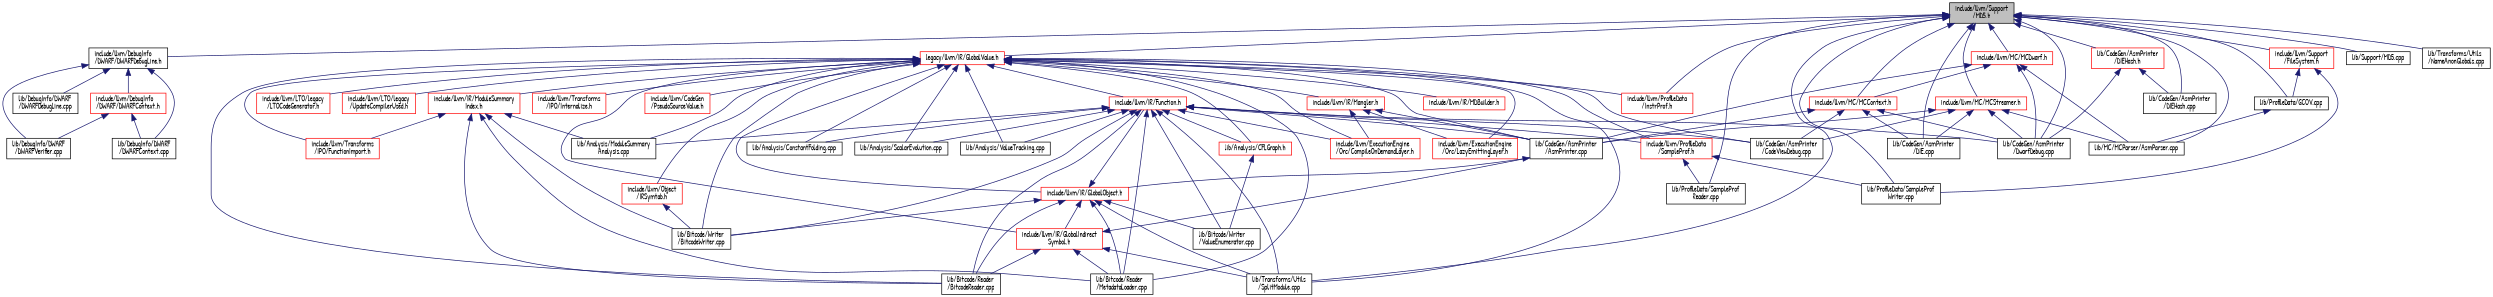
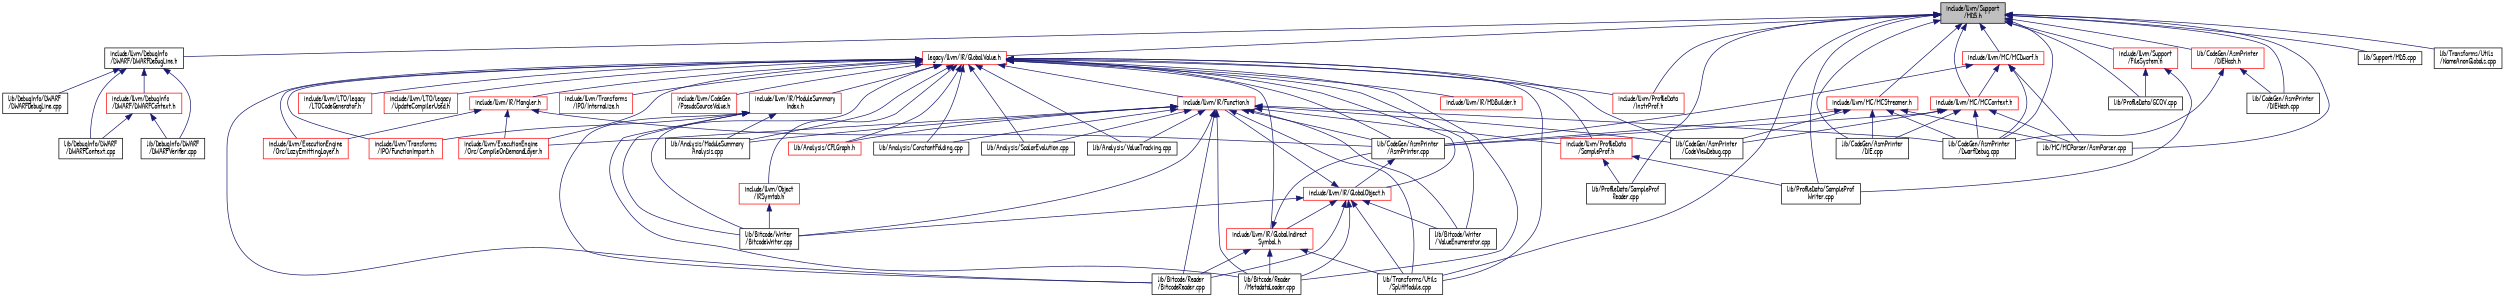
(2219, 125) -> (2033, 127)
(1240, 197) -> (1317, 85)
